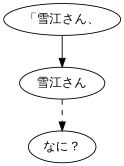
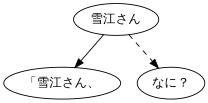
(62, 47) -> (92, 48)
